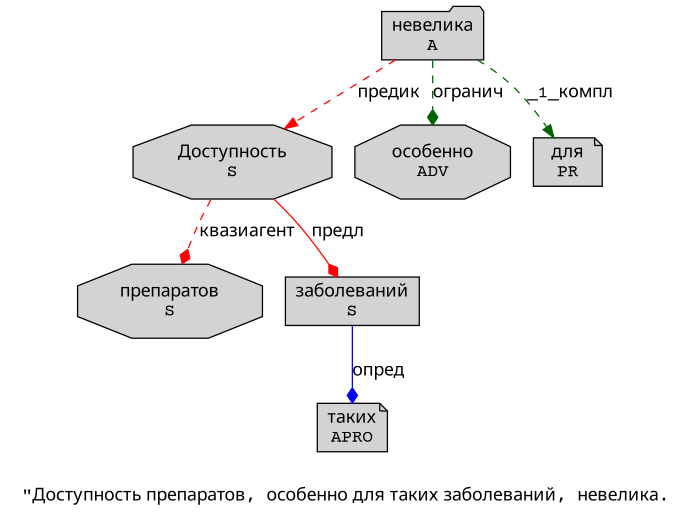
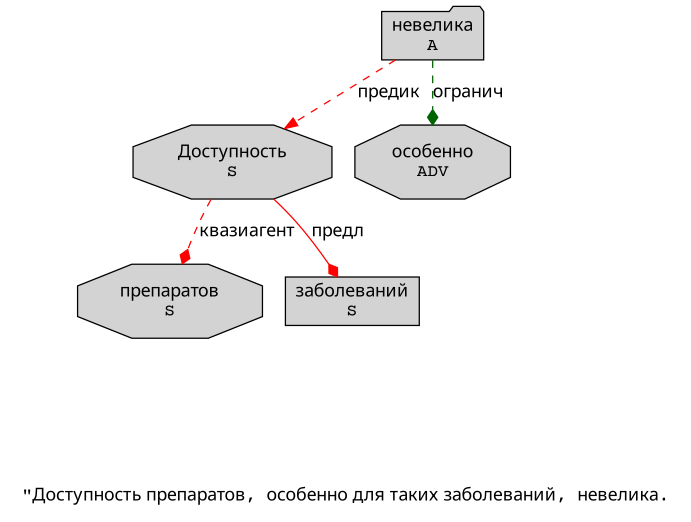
(568, 162) -> none
(352, 428) -> none
